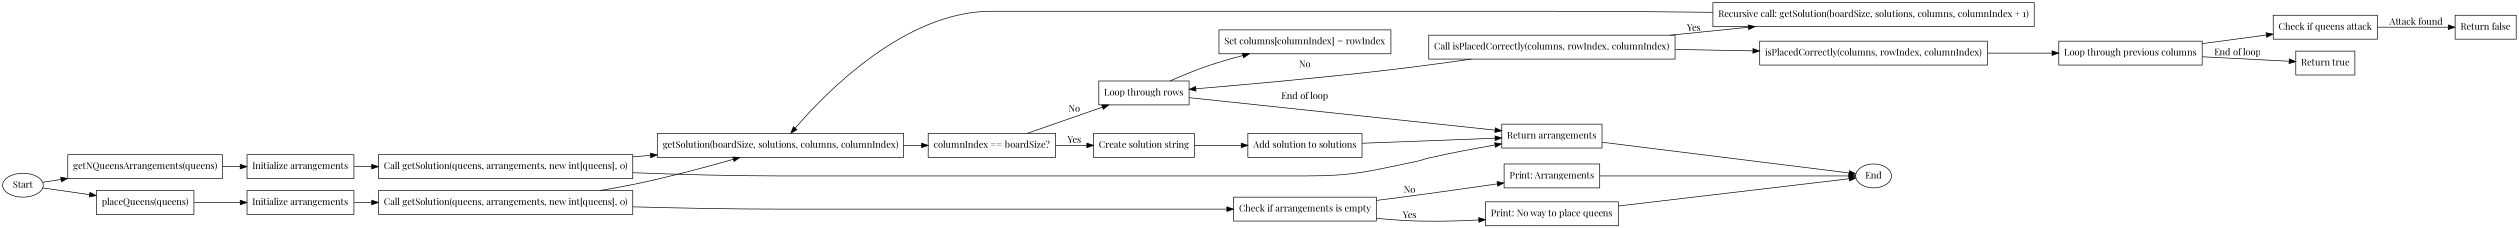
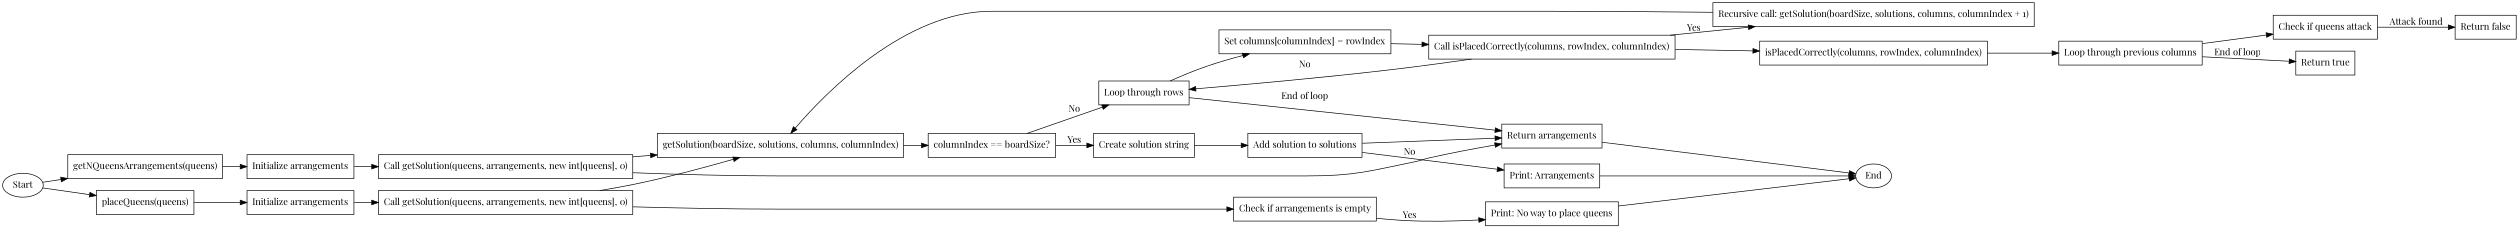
none -> (1406, 44)
(1437, 192) -> (1433, 161)
